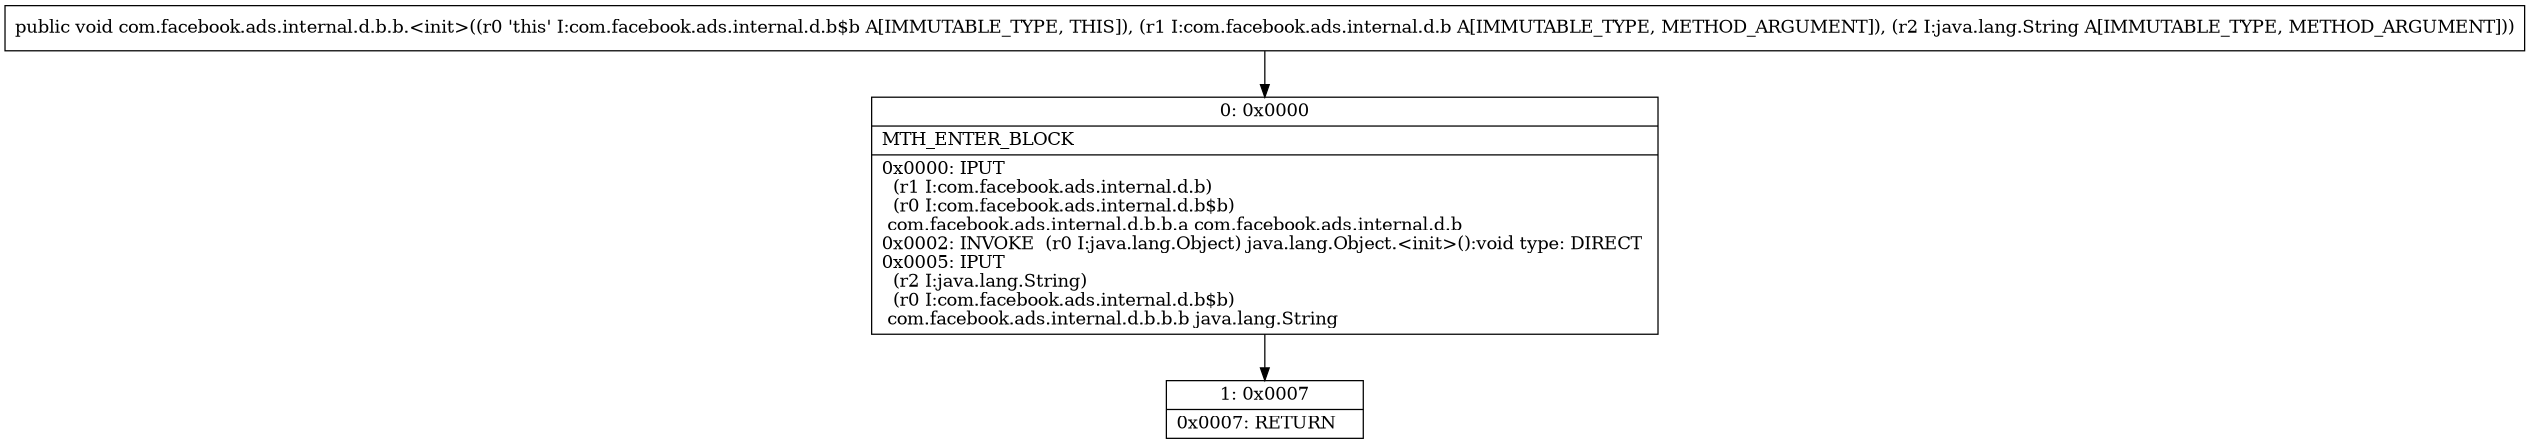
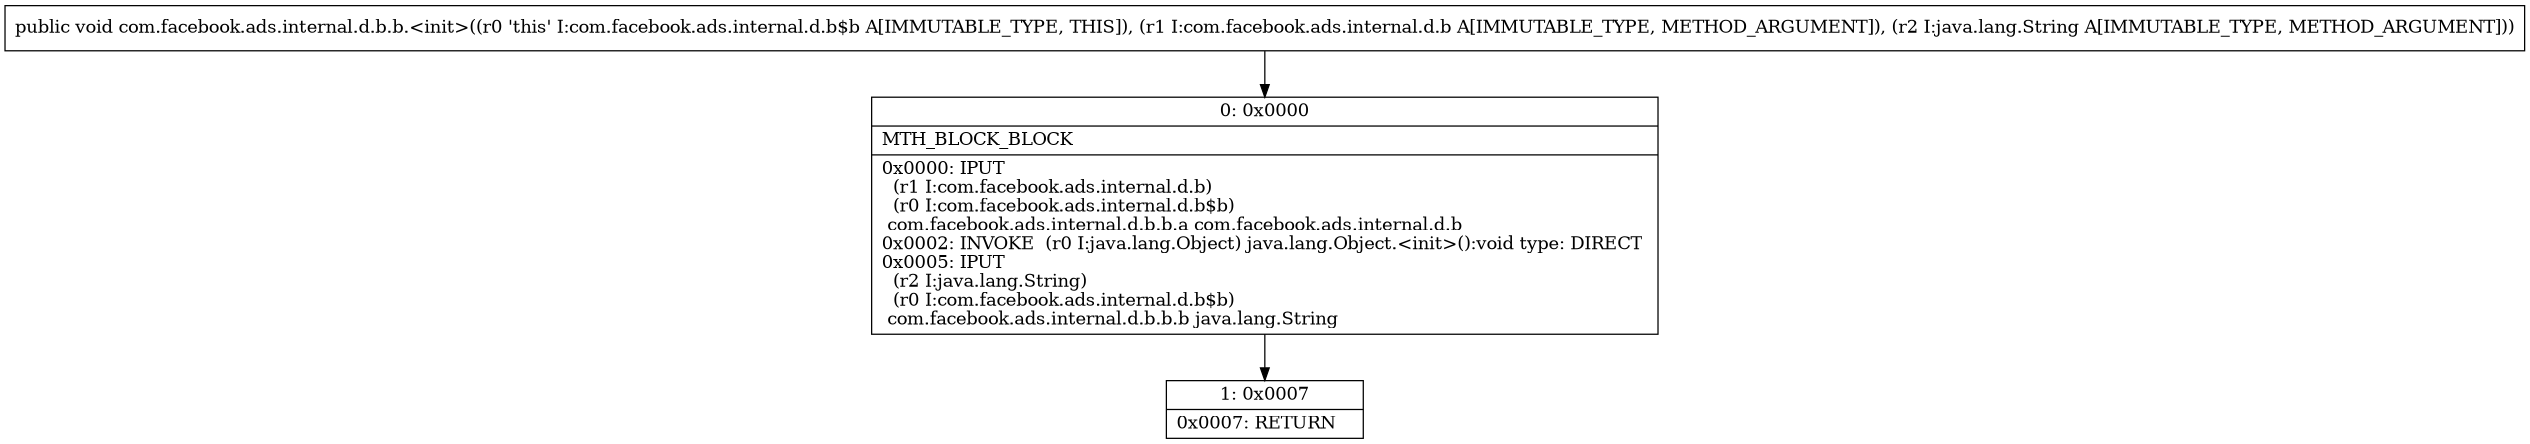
(978, 140) -> (978, 140)
